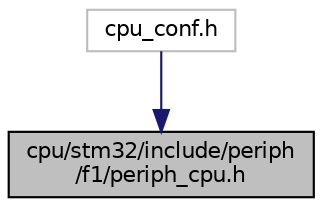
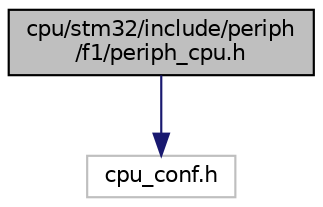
(161, 80) -> (161, 104)
